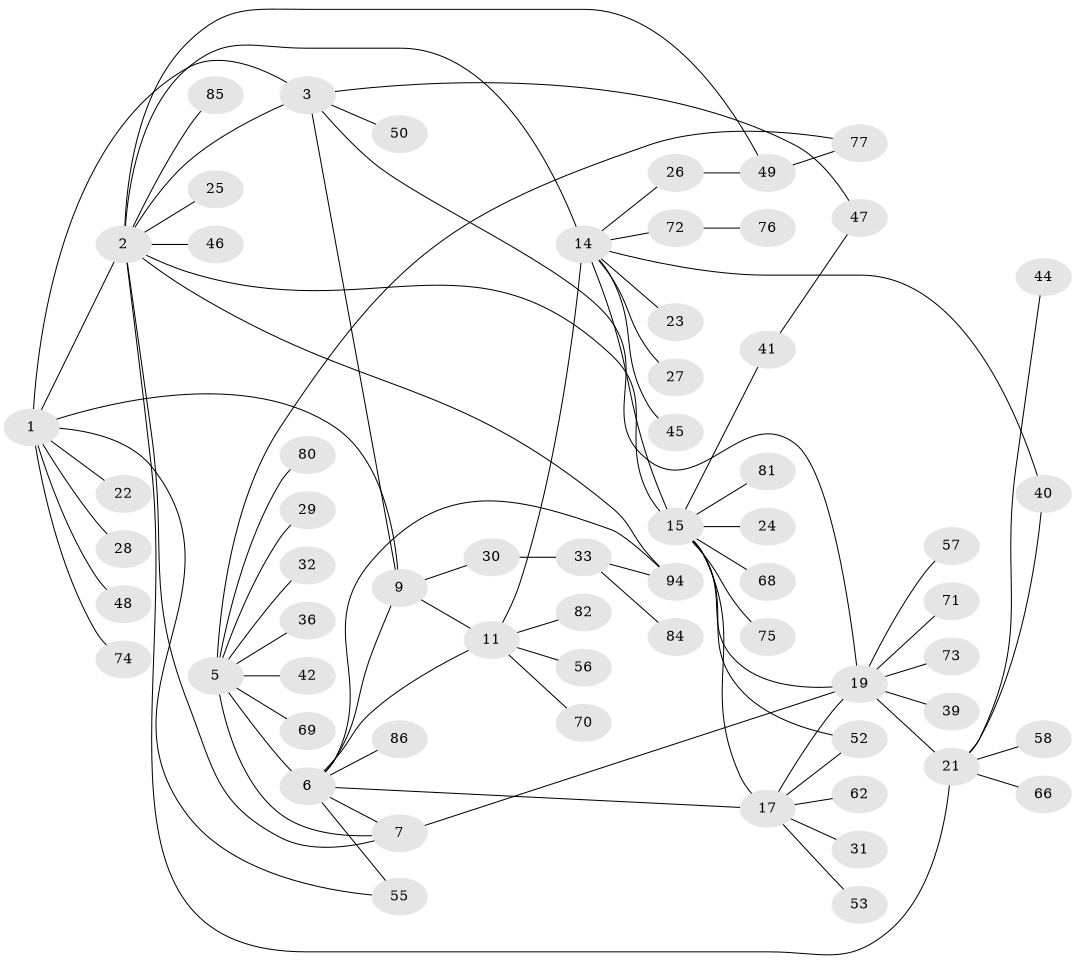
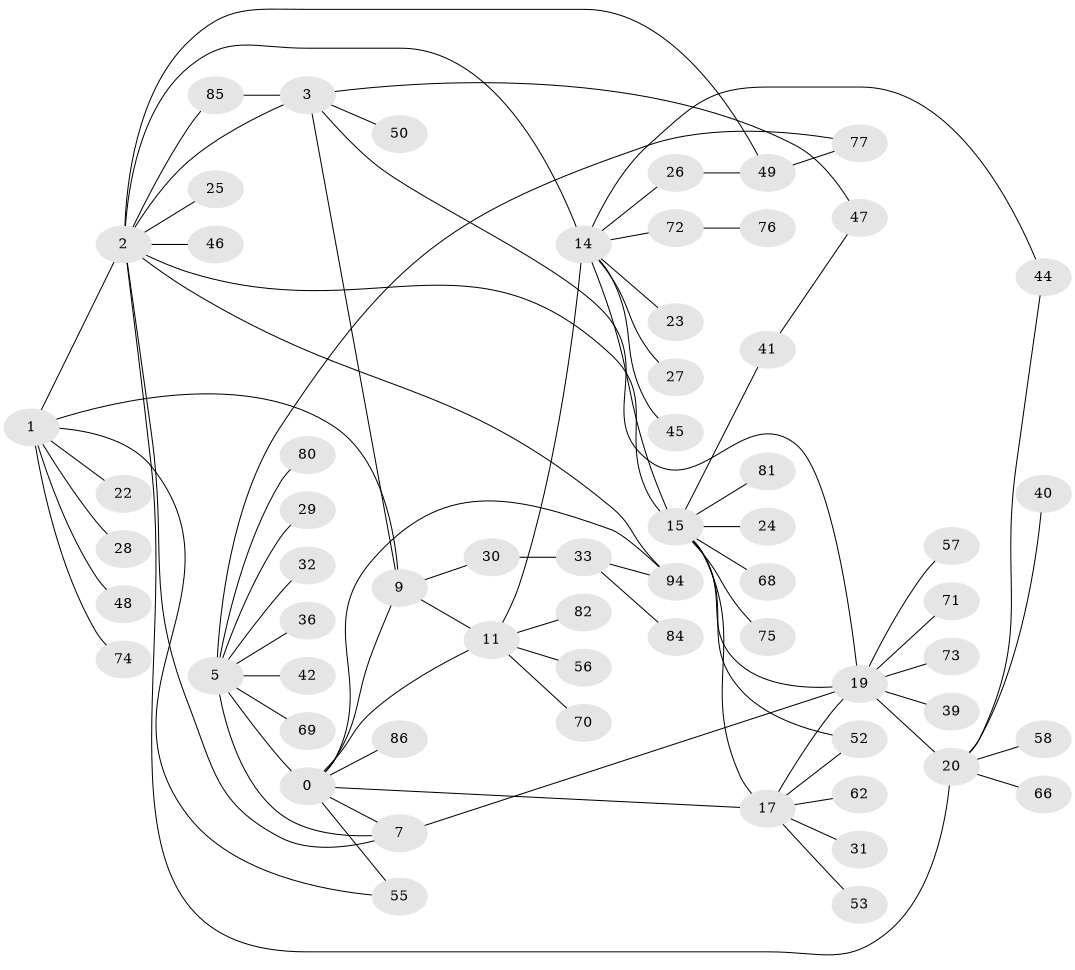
(94, 172) -> (262, 95)
(876, 278) -> (825, 87)
(952, 767) -> (952, 767)
(308, 786) -> (308, 786)
